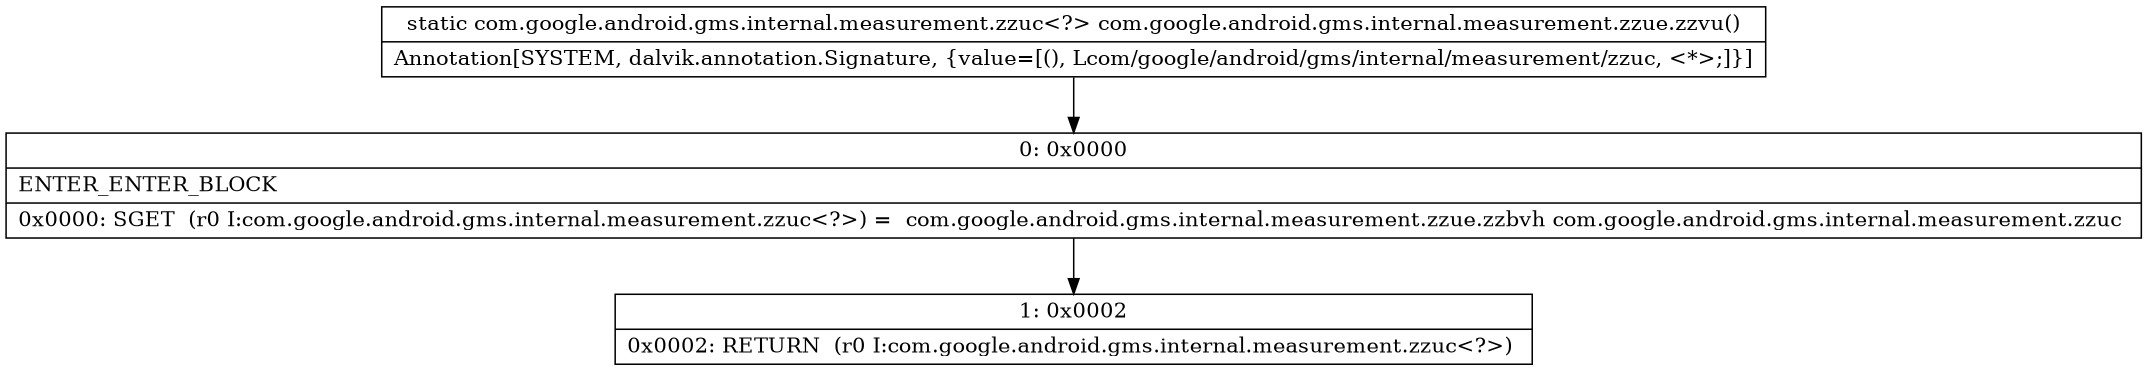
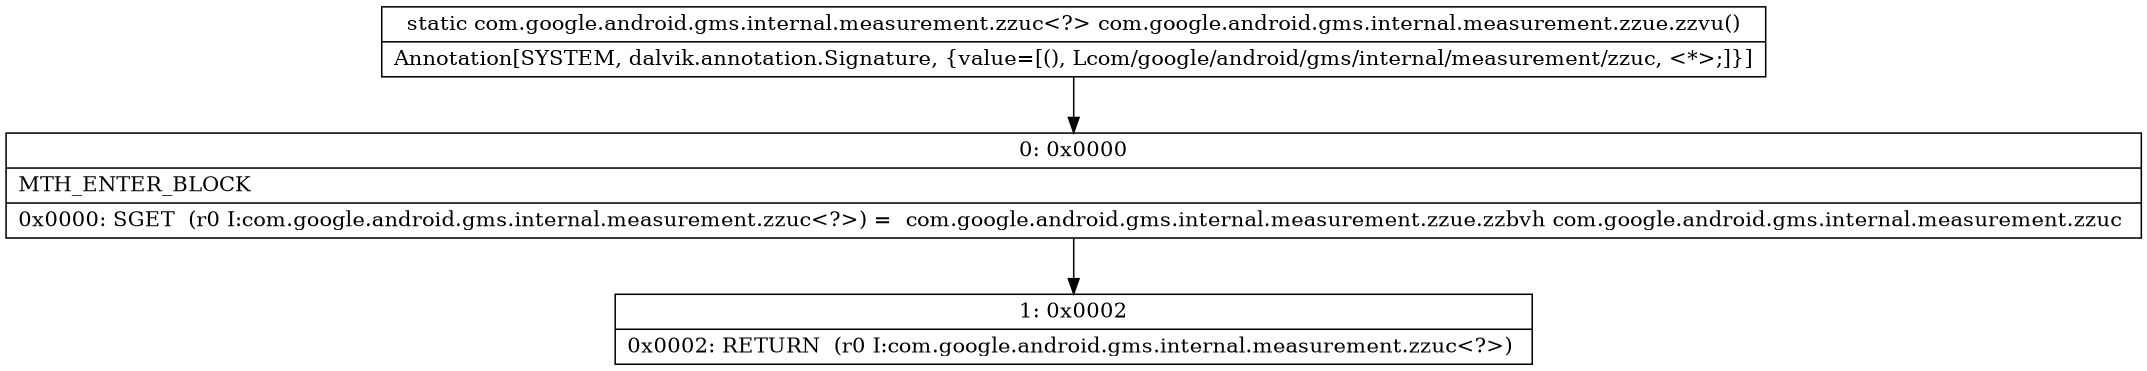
(148, 185) -> (135, 185)
